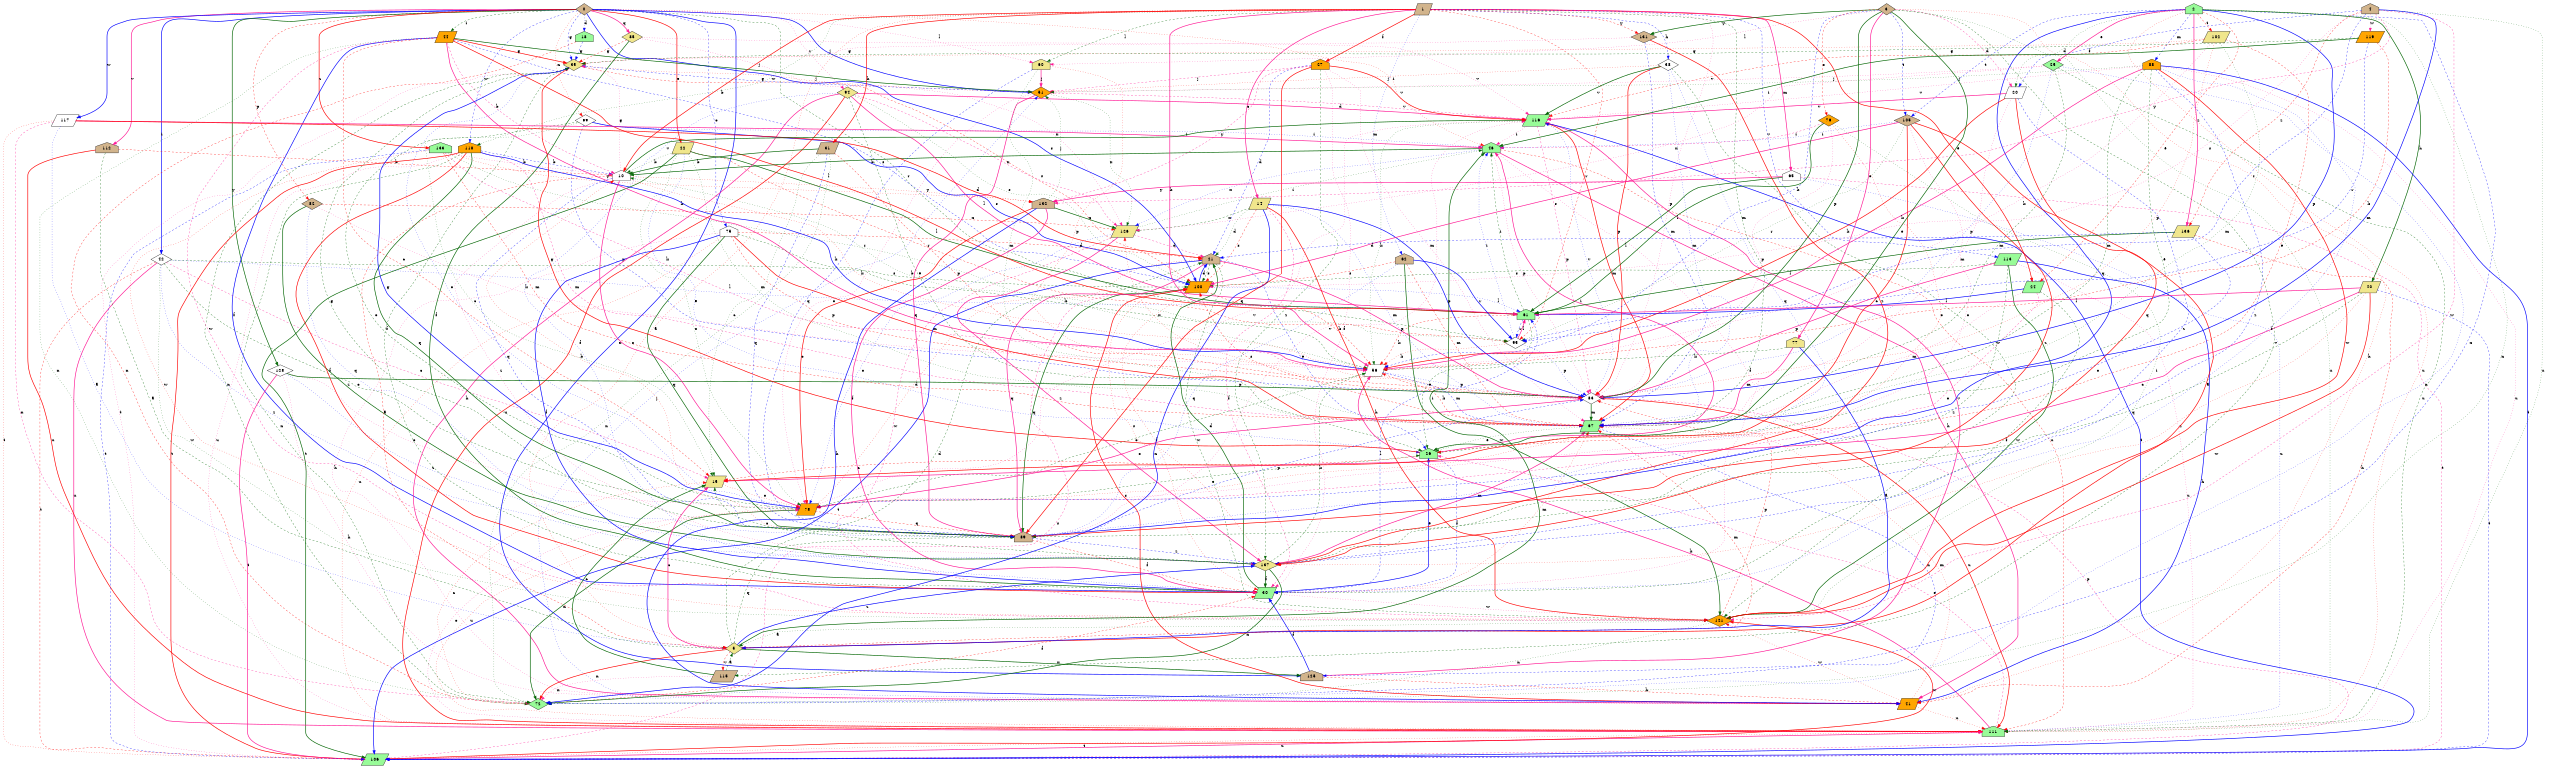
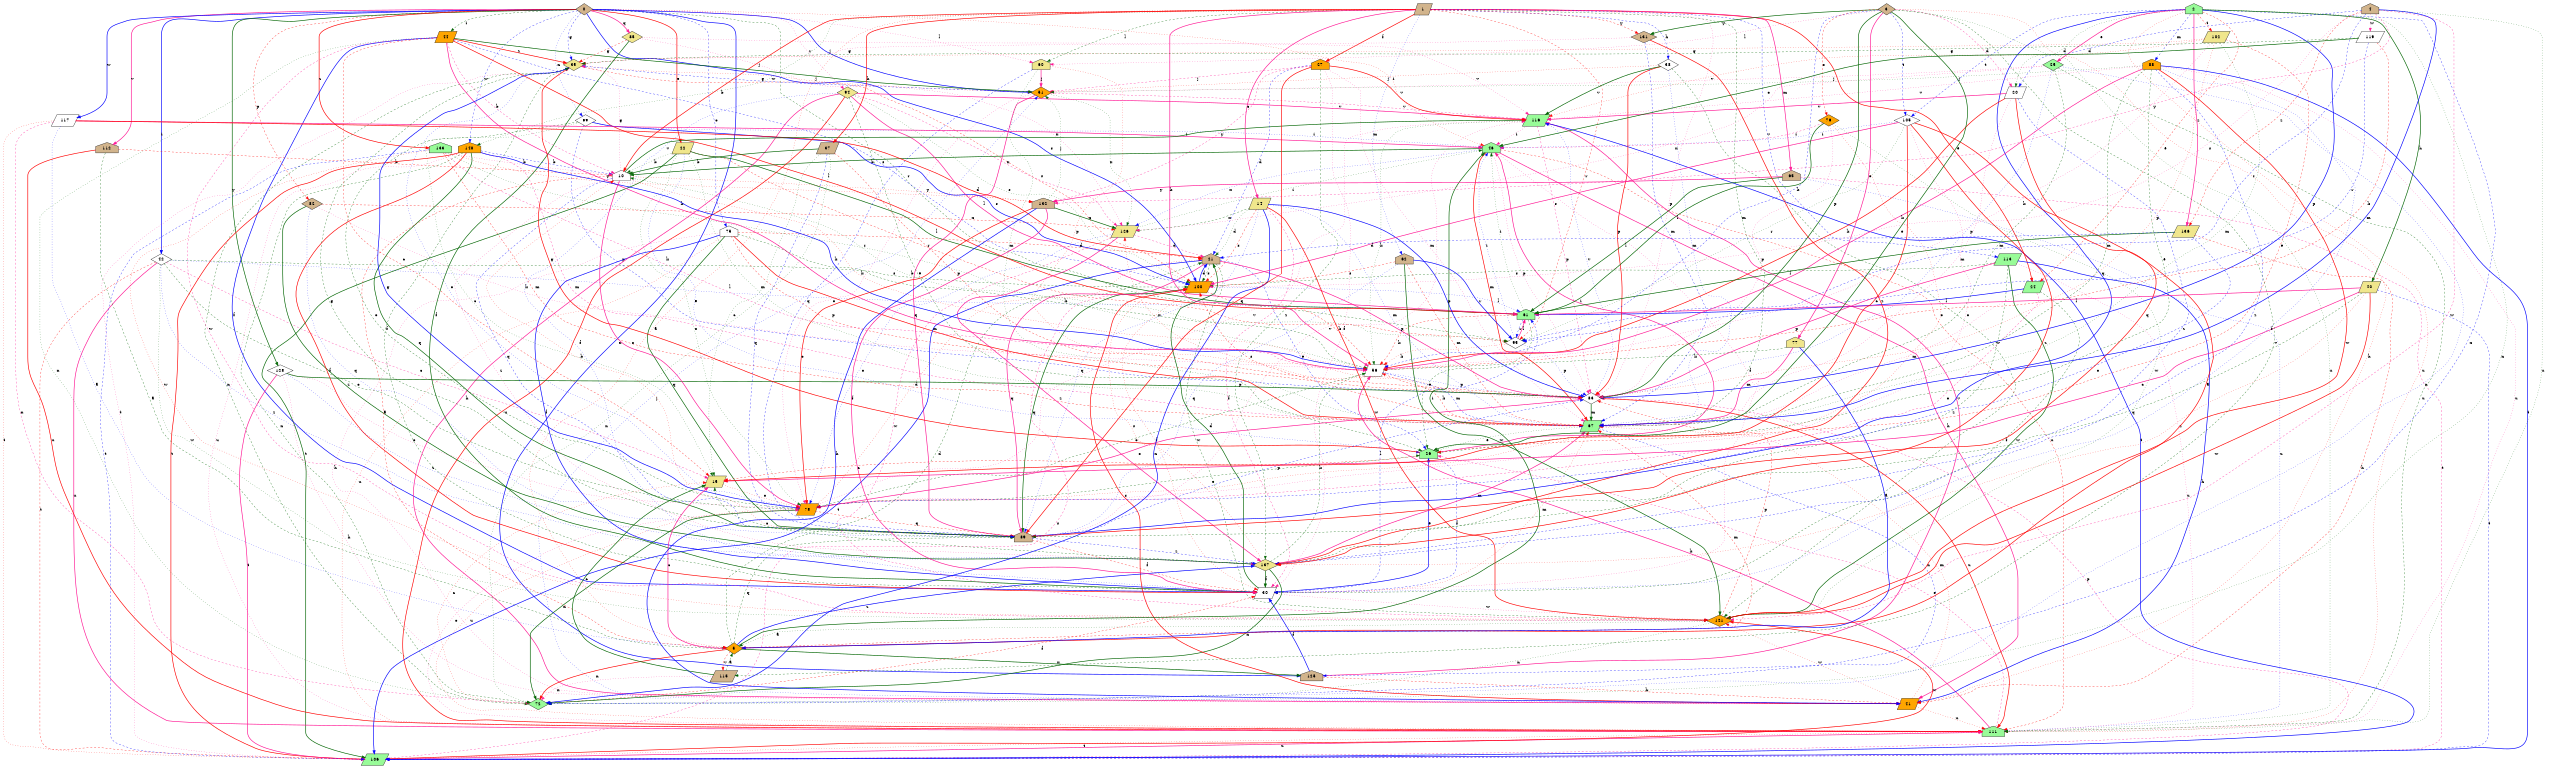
(584, 37) -> none
(2370, 37) -> (2370, 37)
(519, 51) -> (519, 51)
(2090, 51) -> (2090, 51)
(1876, 56) -> (1876, 56)
(556, 65) -> (556, 65)
(1769, 93) -> (1769, 93)
(1341, 107) -> (1341, 107)
(1907, 120) -> (1907, 120)
(470, 148) -> (470, 148)
(828, 148) -> (828, 148)
(1791, 176) -> (1791, 176)
(1500, 235) -> (1500, 235)
(1612, 275) -> (1493, 305)
(2157, 371) -> (2157, 371)
(1377, 412) -> (1377, 412)
(1585, 469) -> (1098, 343)
(1265, 593) -> (1265, 593)
(734, 648) -> (734, 648)
